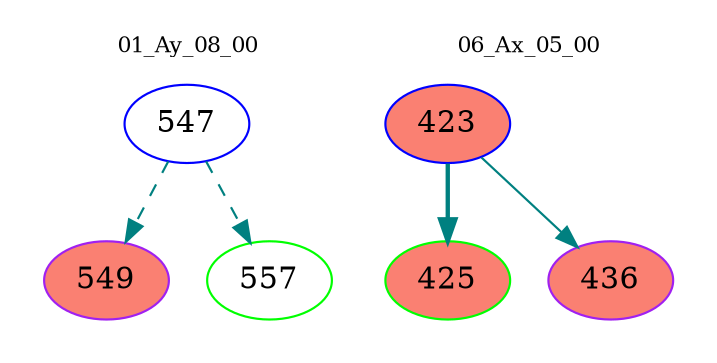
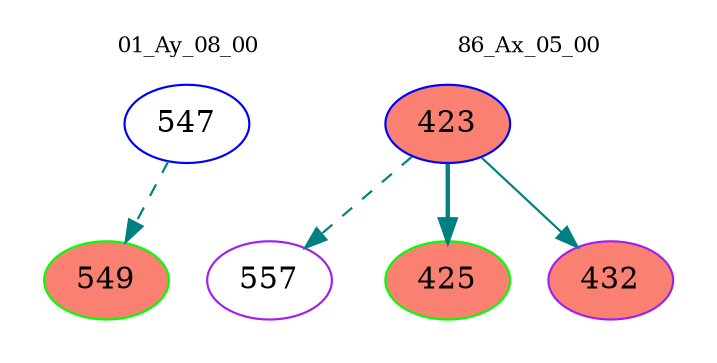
(529, 47) -> (529, 47)
(223, 192) -> (383, 182)
(107, 280) -> (107, 280)
(270, 280) -> (270, 280)
(611, 280) -> (611, 280)
